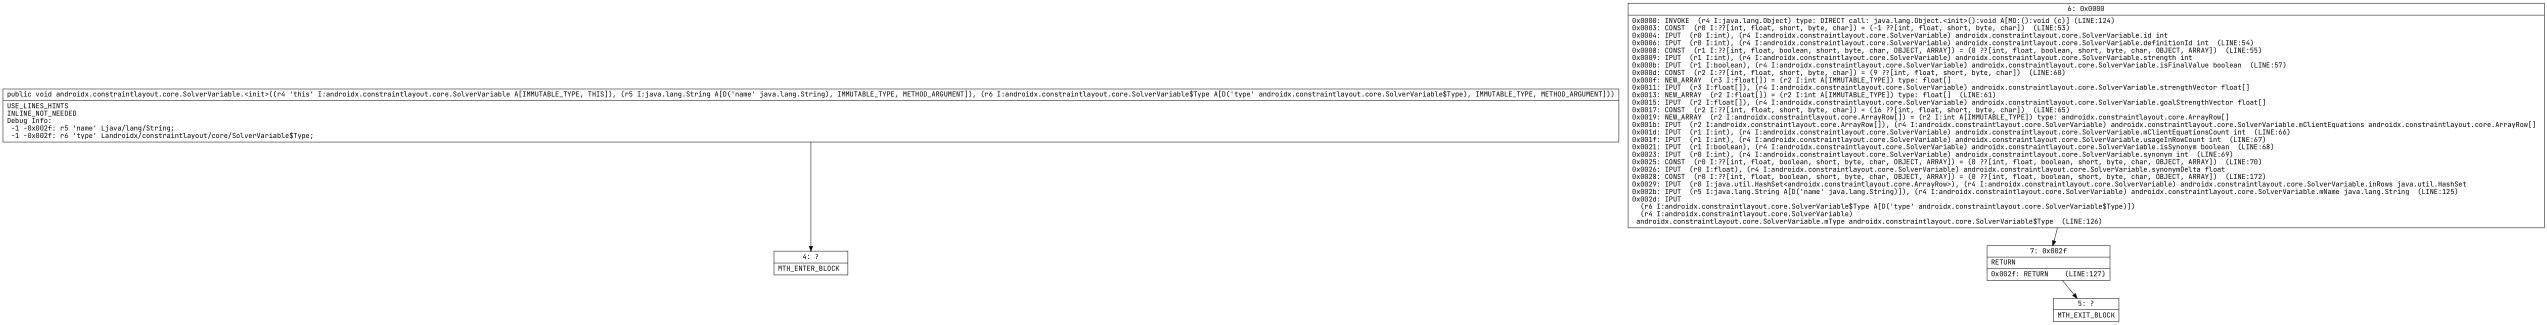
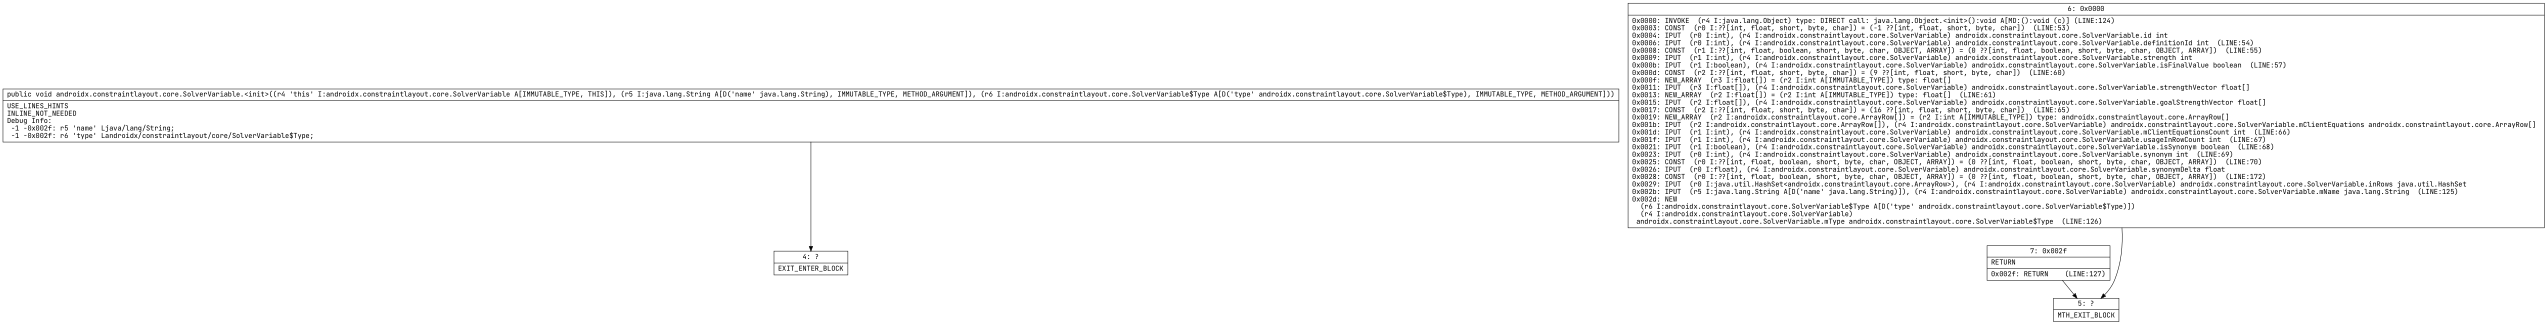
(1661, 199) -> (1659, 199)
(2056, 234) -> (2120, 263)
(809, 269) -> (811, 269)
